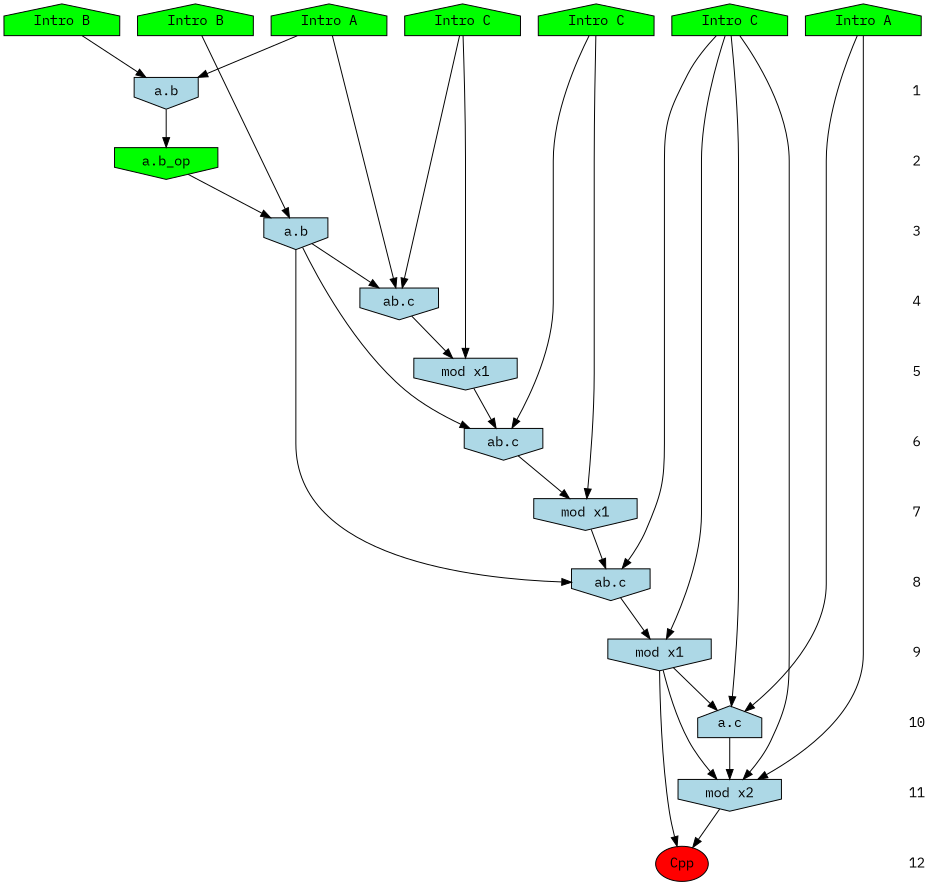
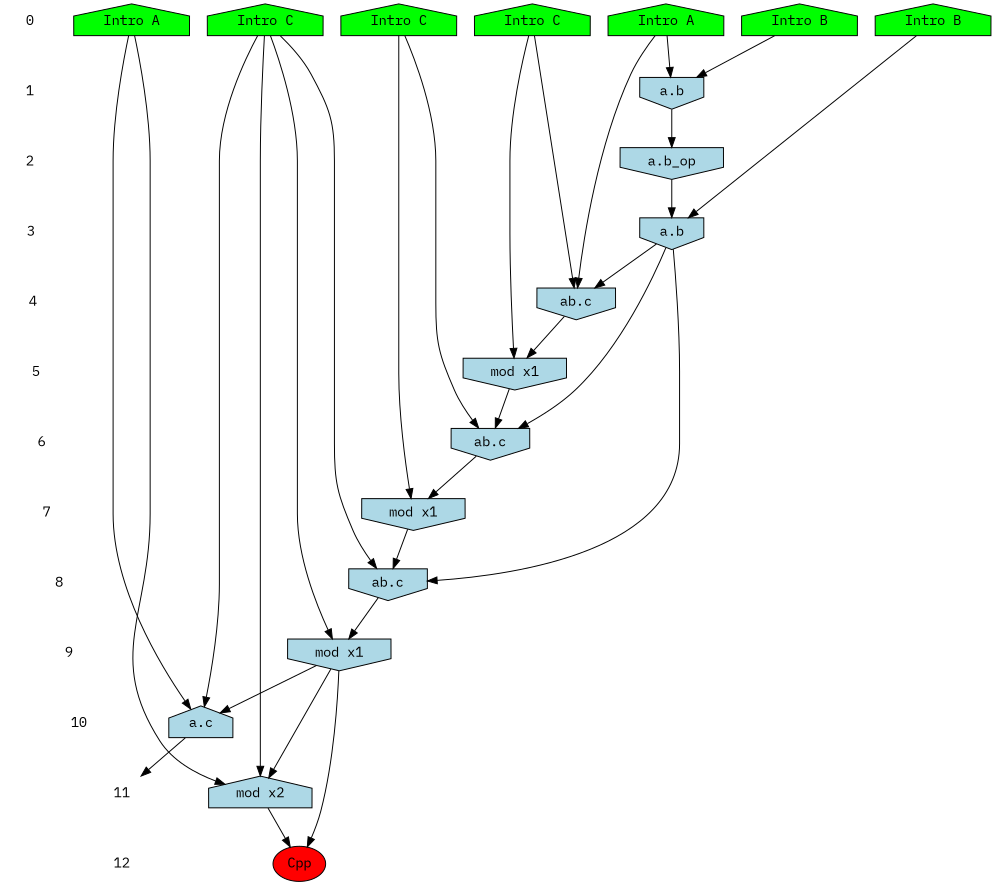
none -> (30, 21)
(166, 162) -> (672, 162)
(730, 754) -> (164, 756)
(730, 794) -> (260, 794)
